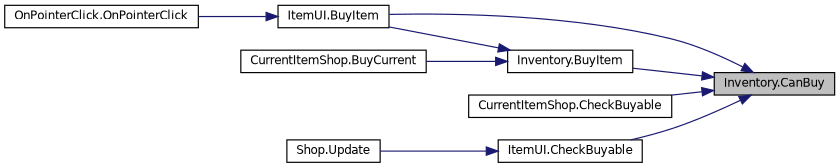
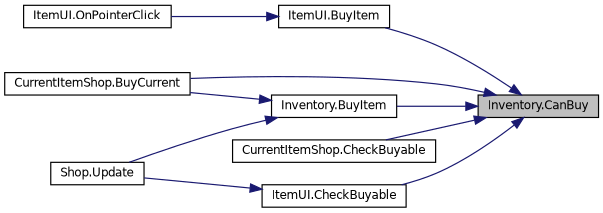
(102, 17) -> (97, 17)
(444, 37) -> (197, 139)
none -> (338, 77)
